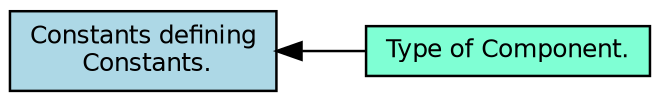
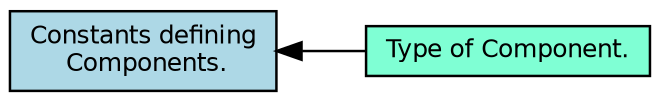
(143, 51) -> (143, 51)
